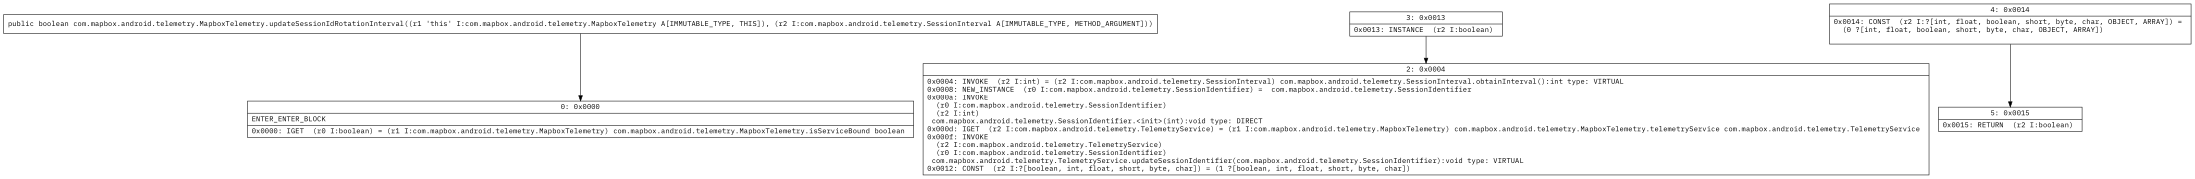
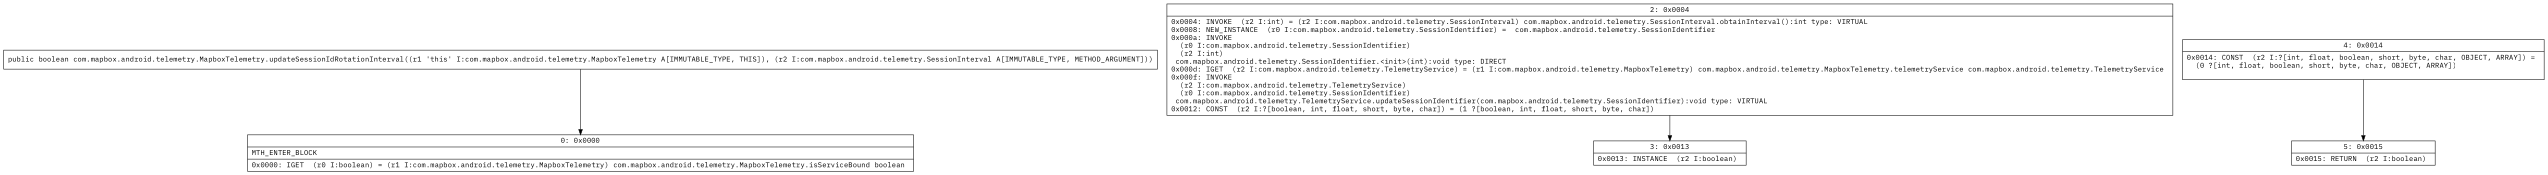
(1426, 47) -> (1670, 125)
(289, 119) -> (284, 153)
